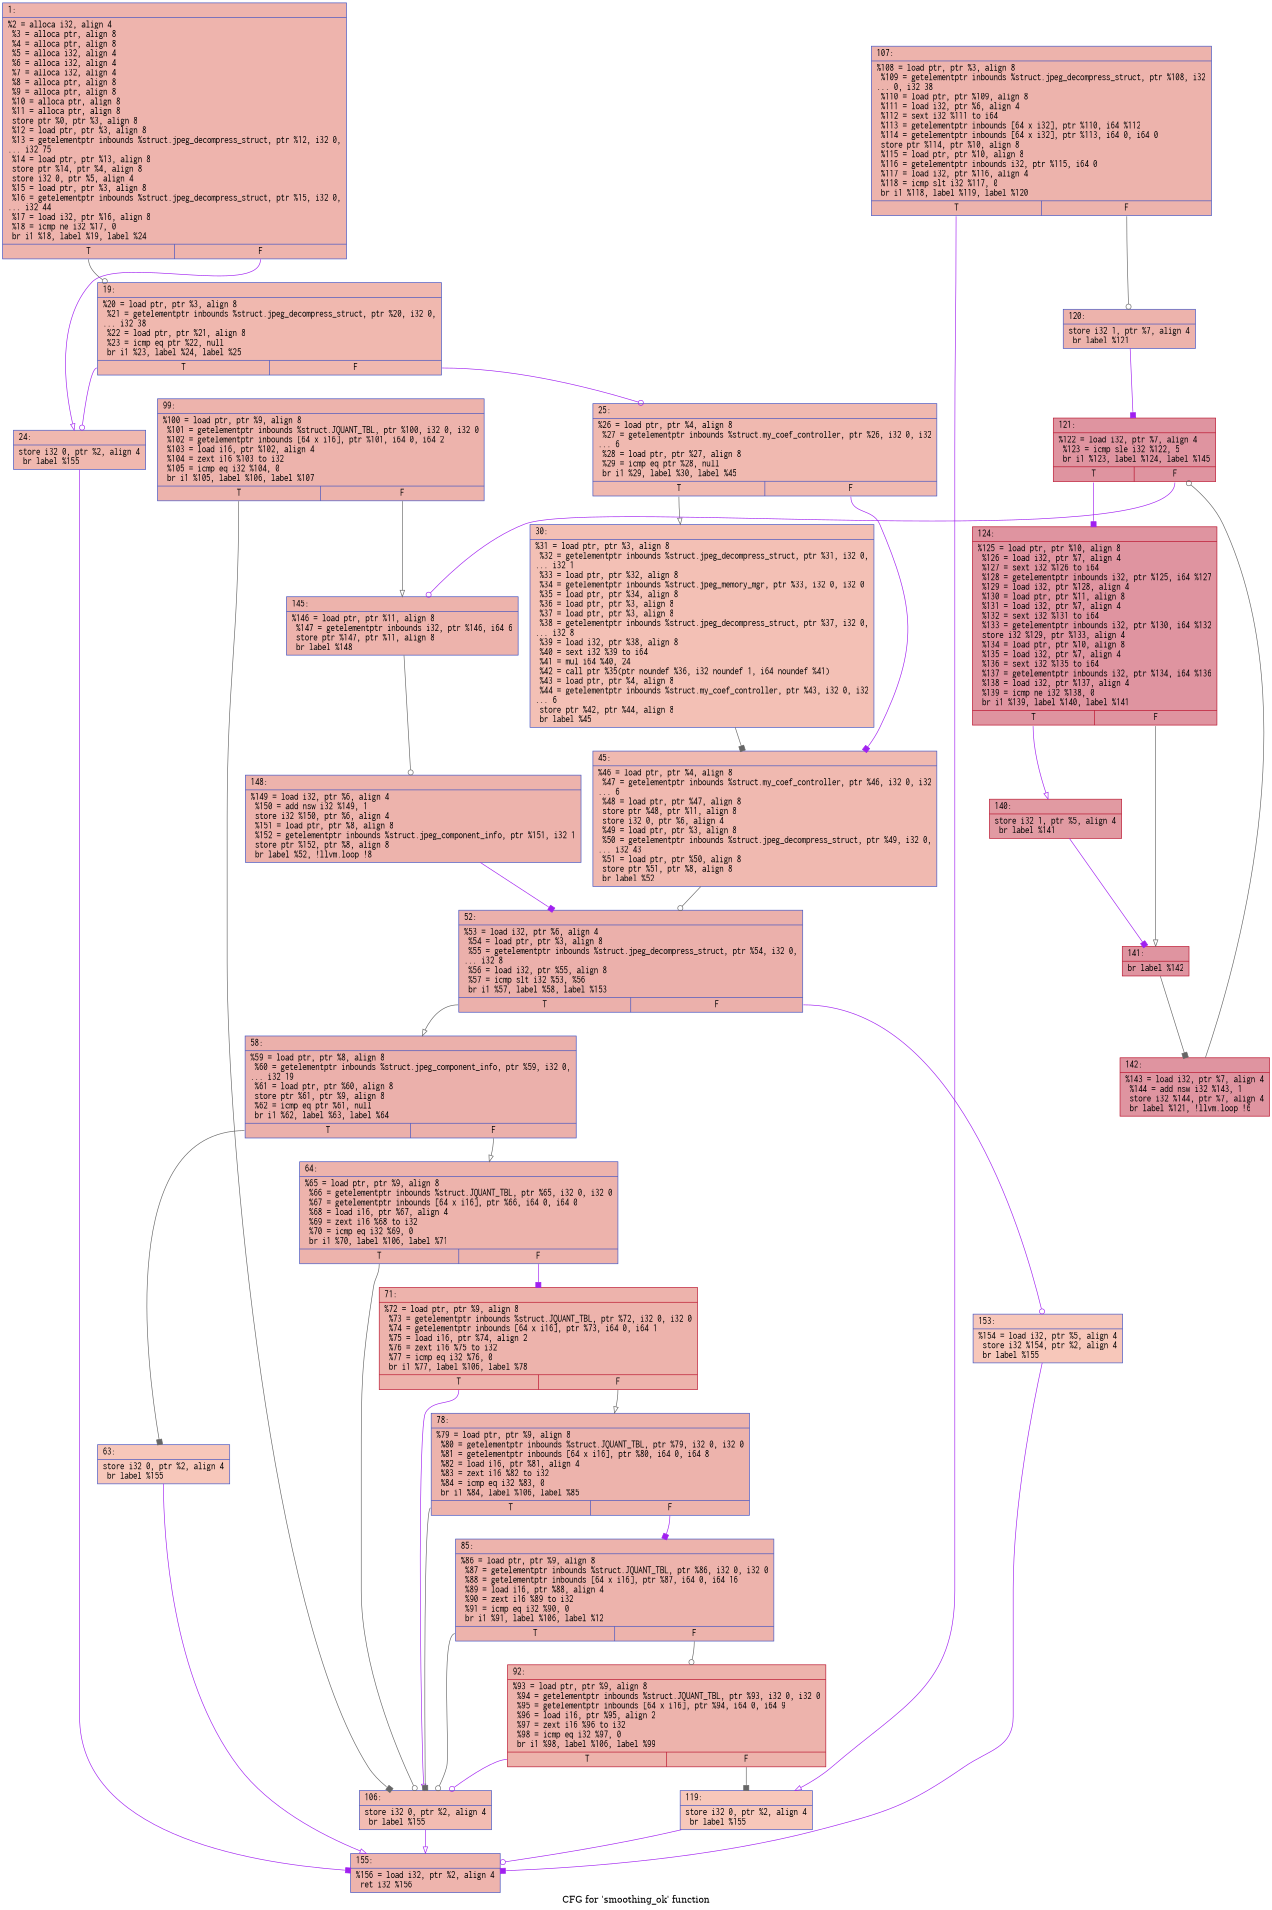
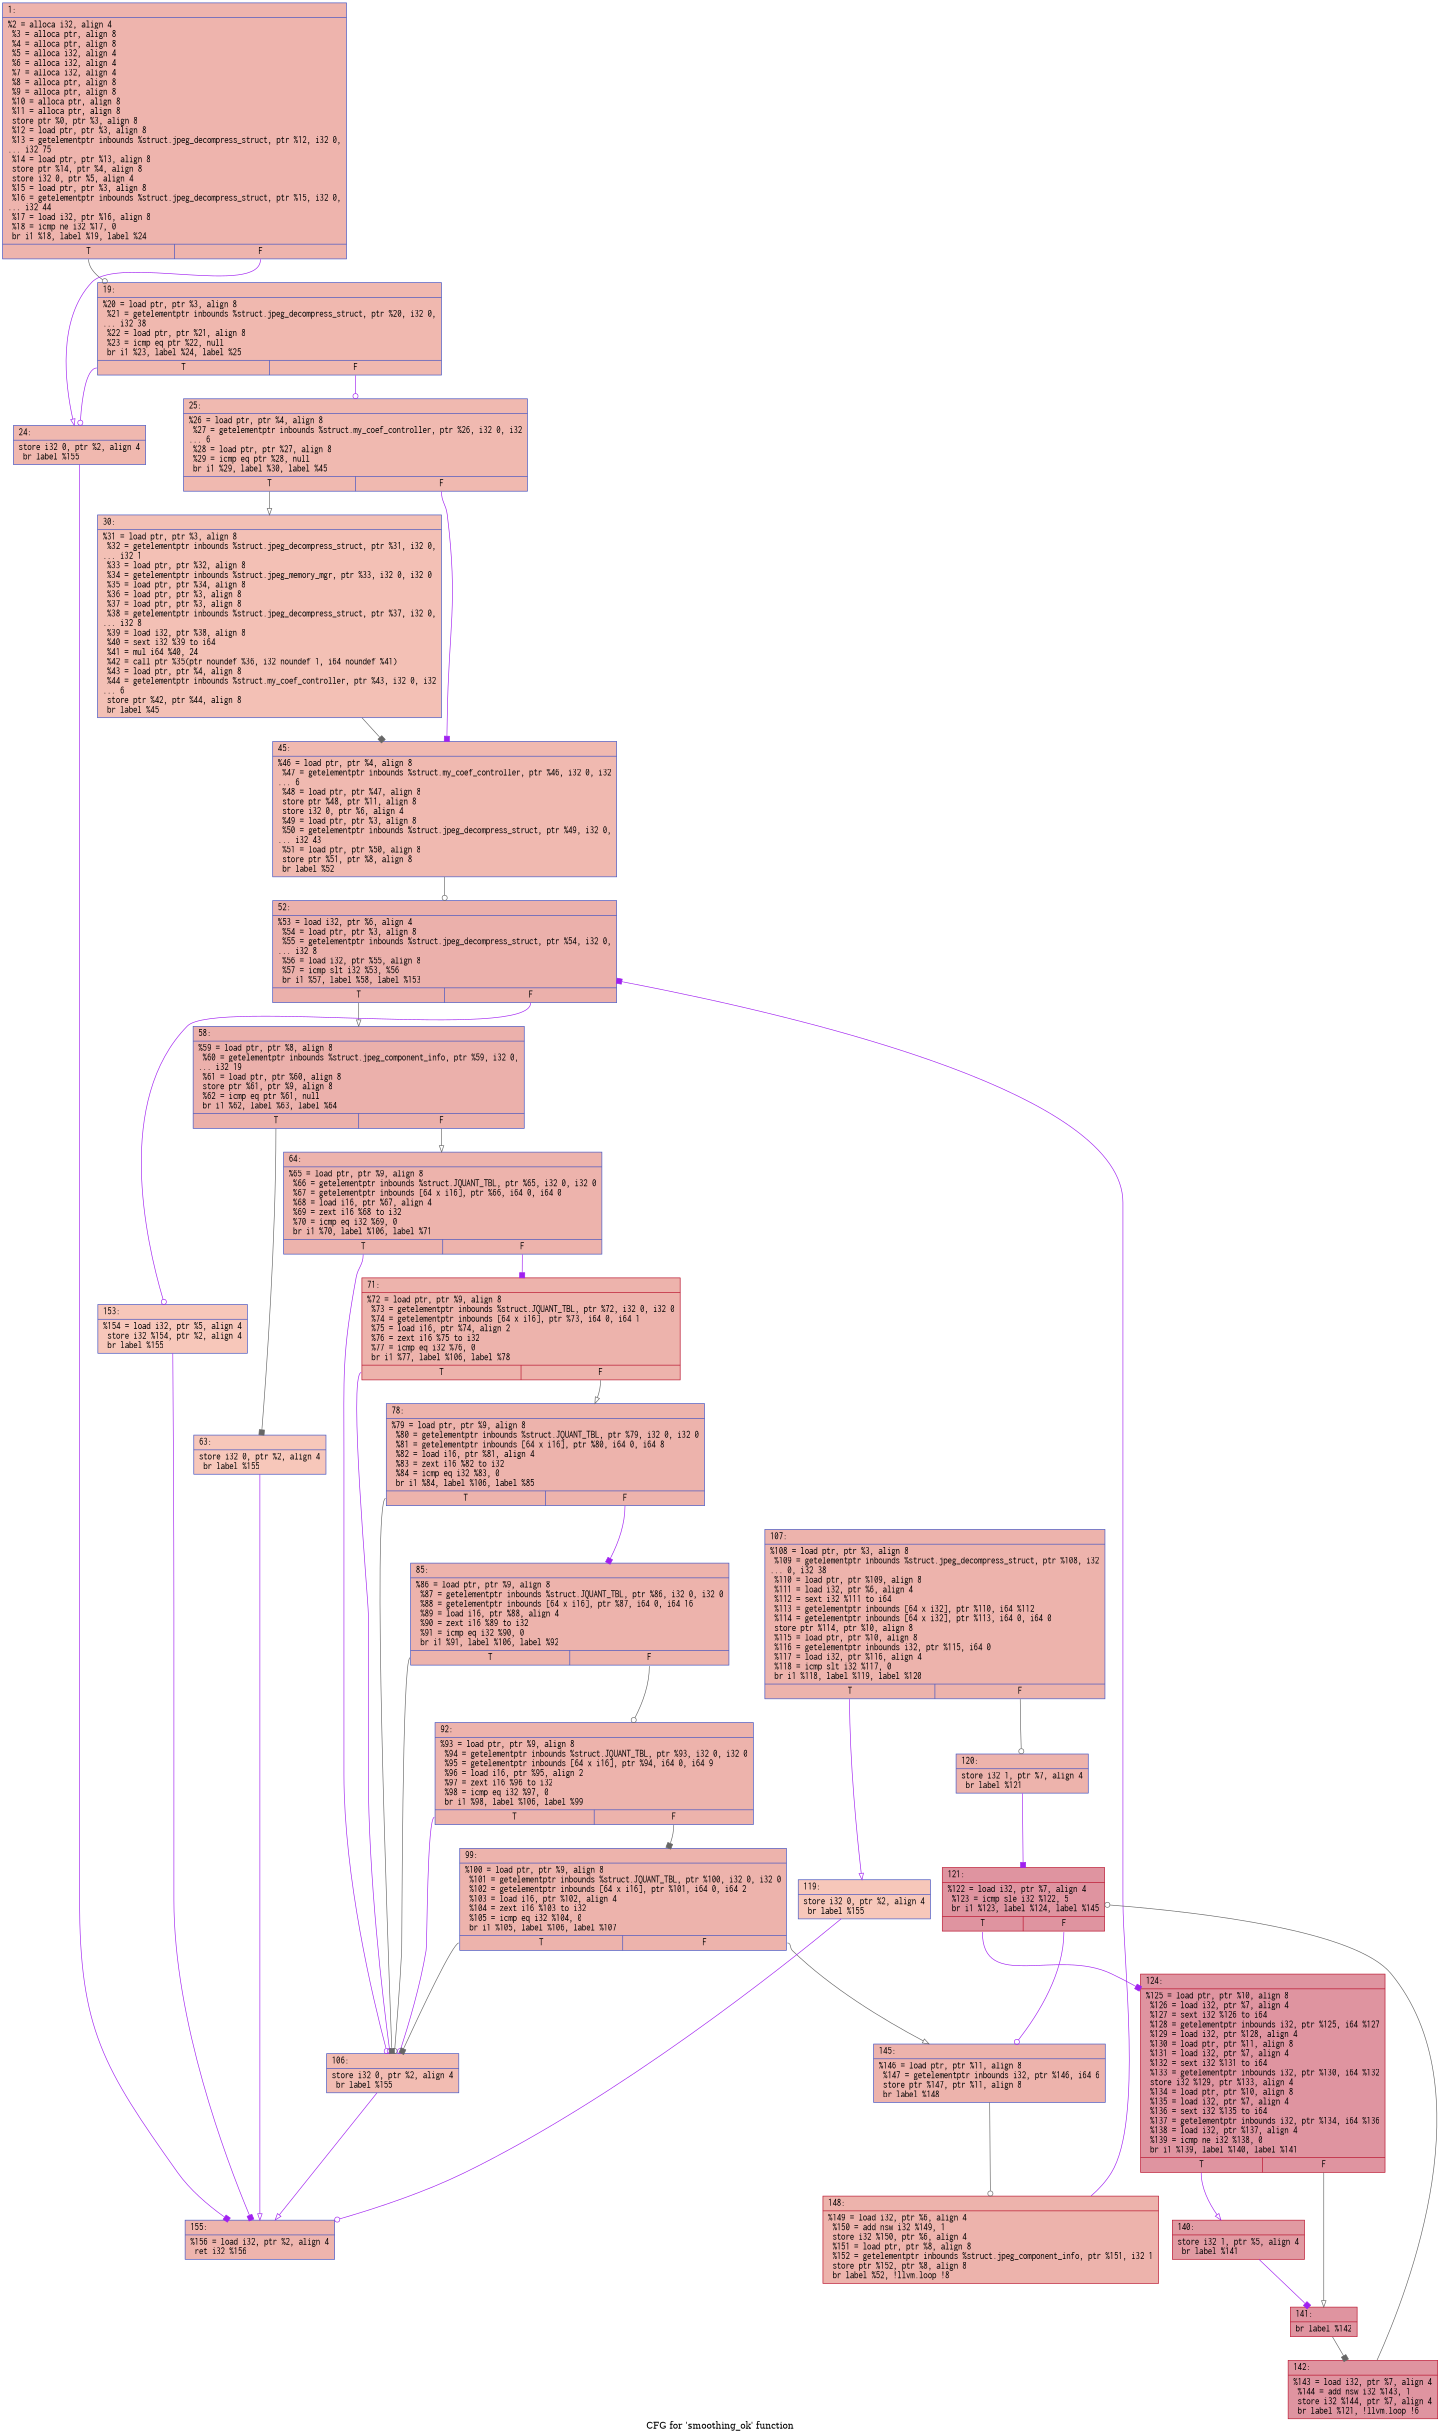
(413, 819) -> (991, 2240)
(361, 1528) -> (344, 1652)
(420, 1577) -> (368, 1710)
(532, 1619) -> (487, 1643)
(667, 1716) -> (594, 1774)
(746, 1776) -> (673, 1834)
